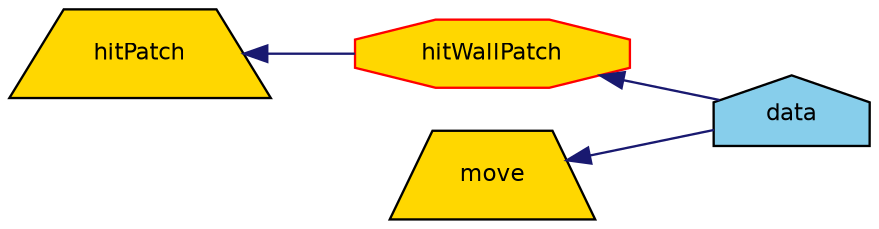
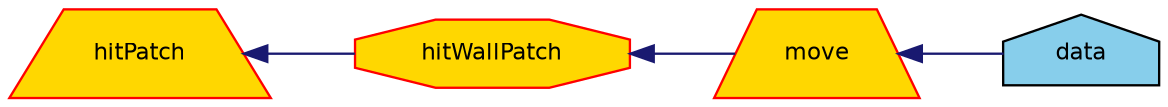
(140, 54) -> (140, 54)
(672, 90) -> (695, 54)
(492, 175) -> (817, 54)
